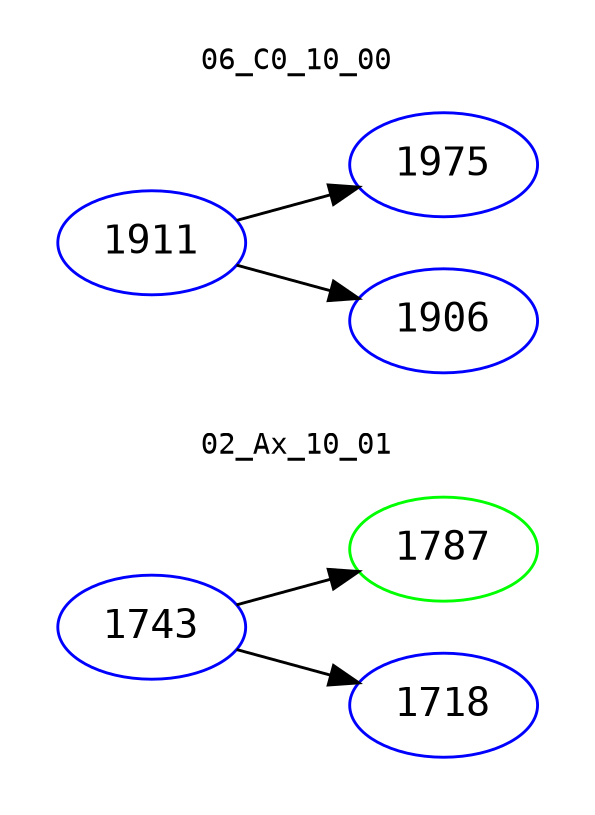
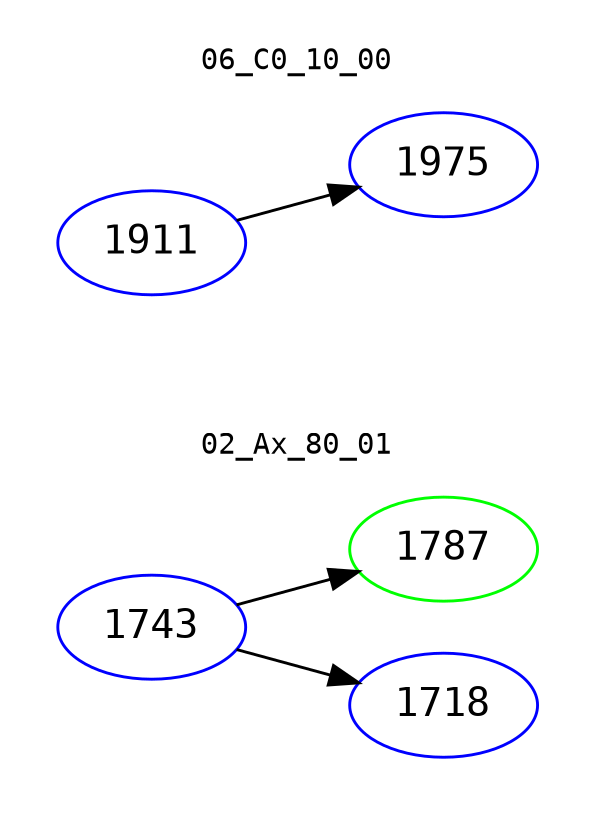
(444, 321) -> none
(298, 447) -> (298, 447)
